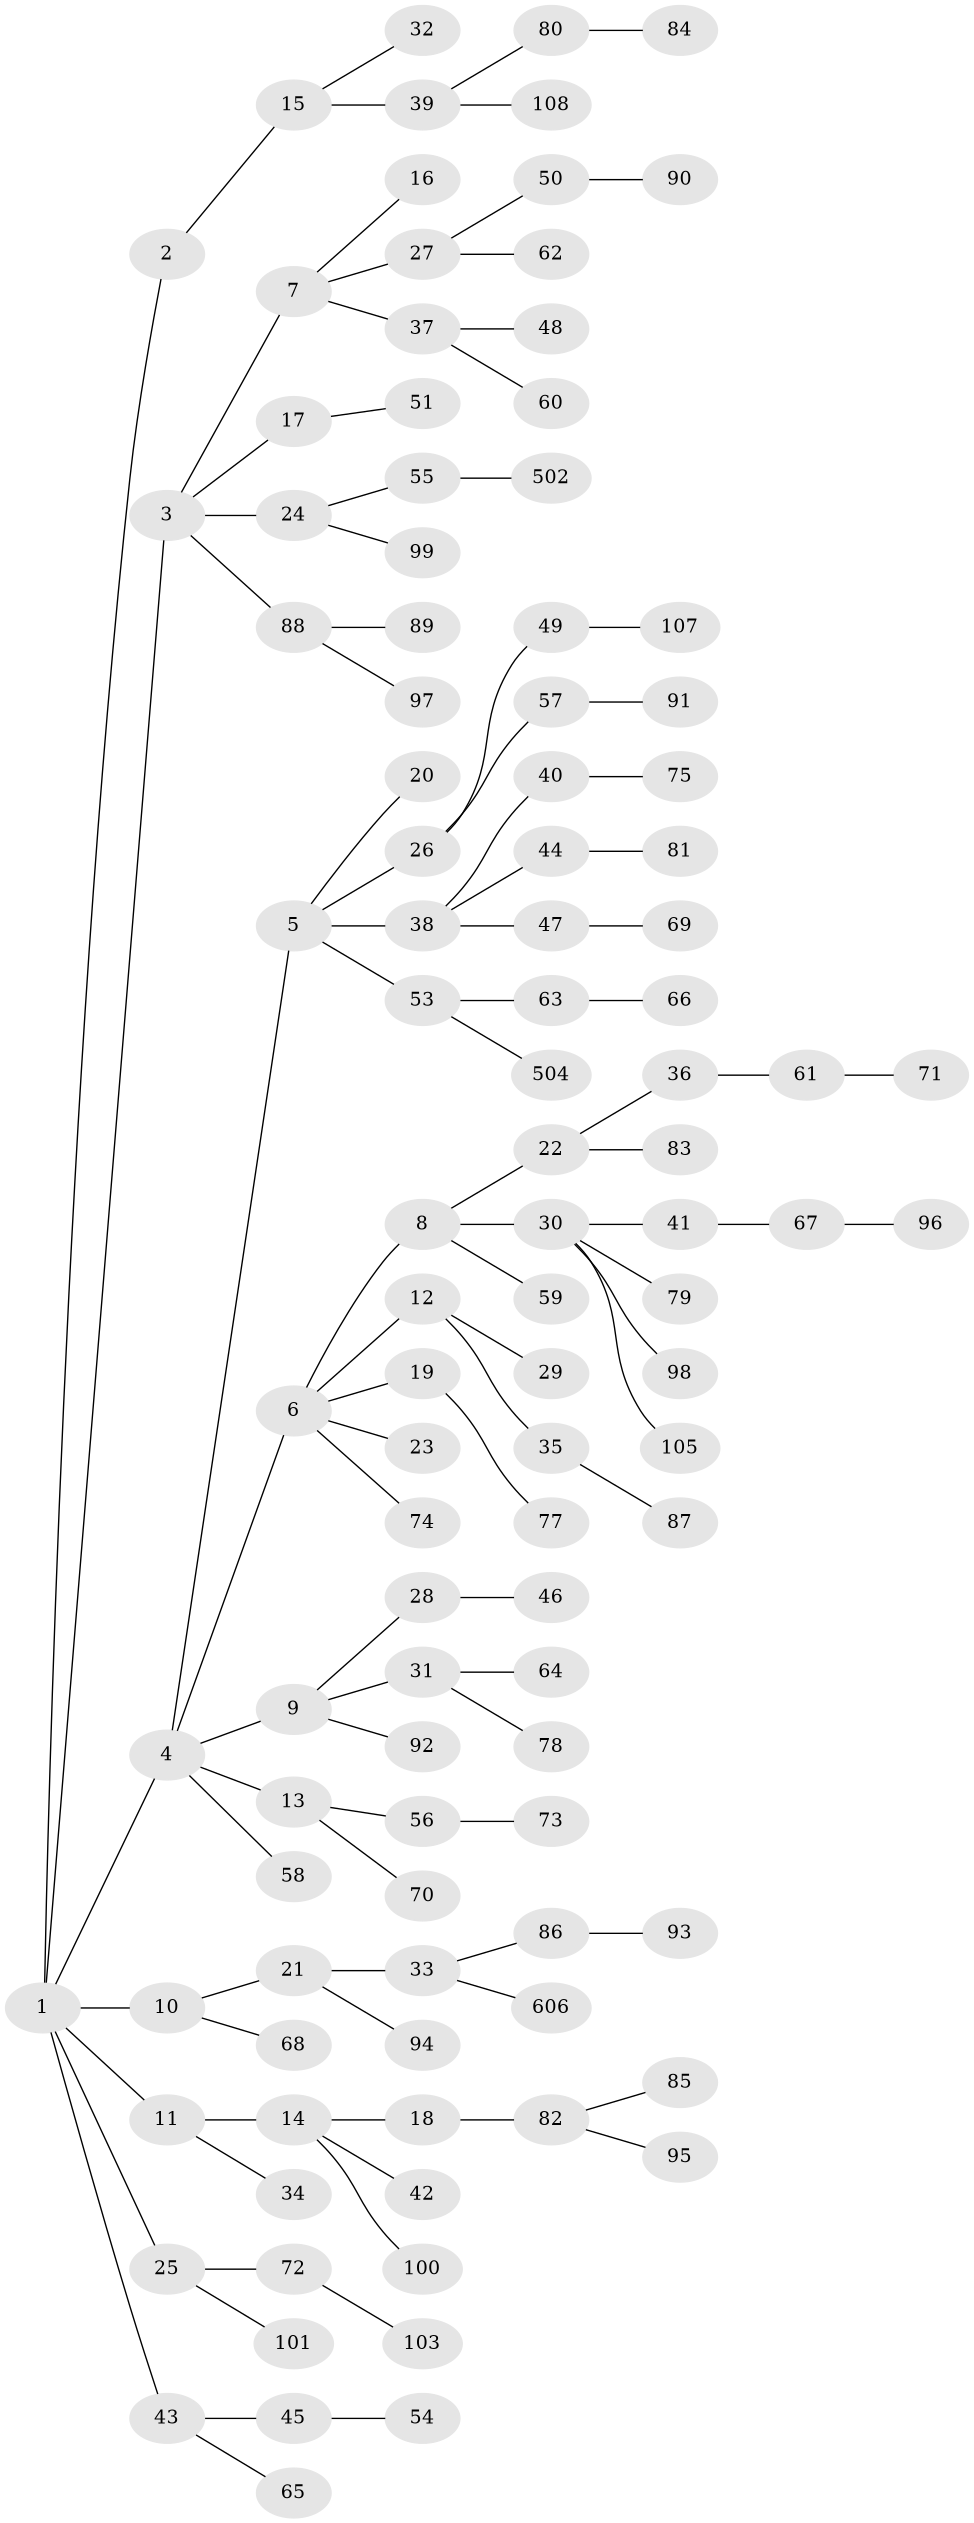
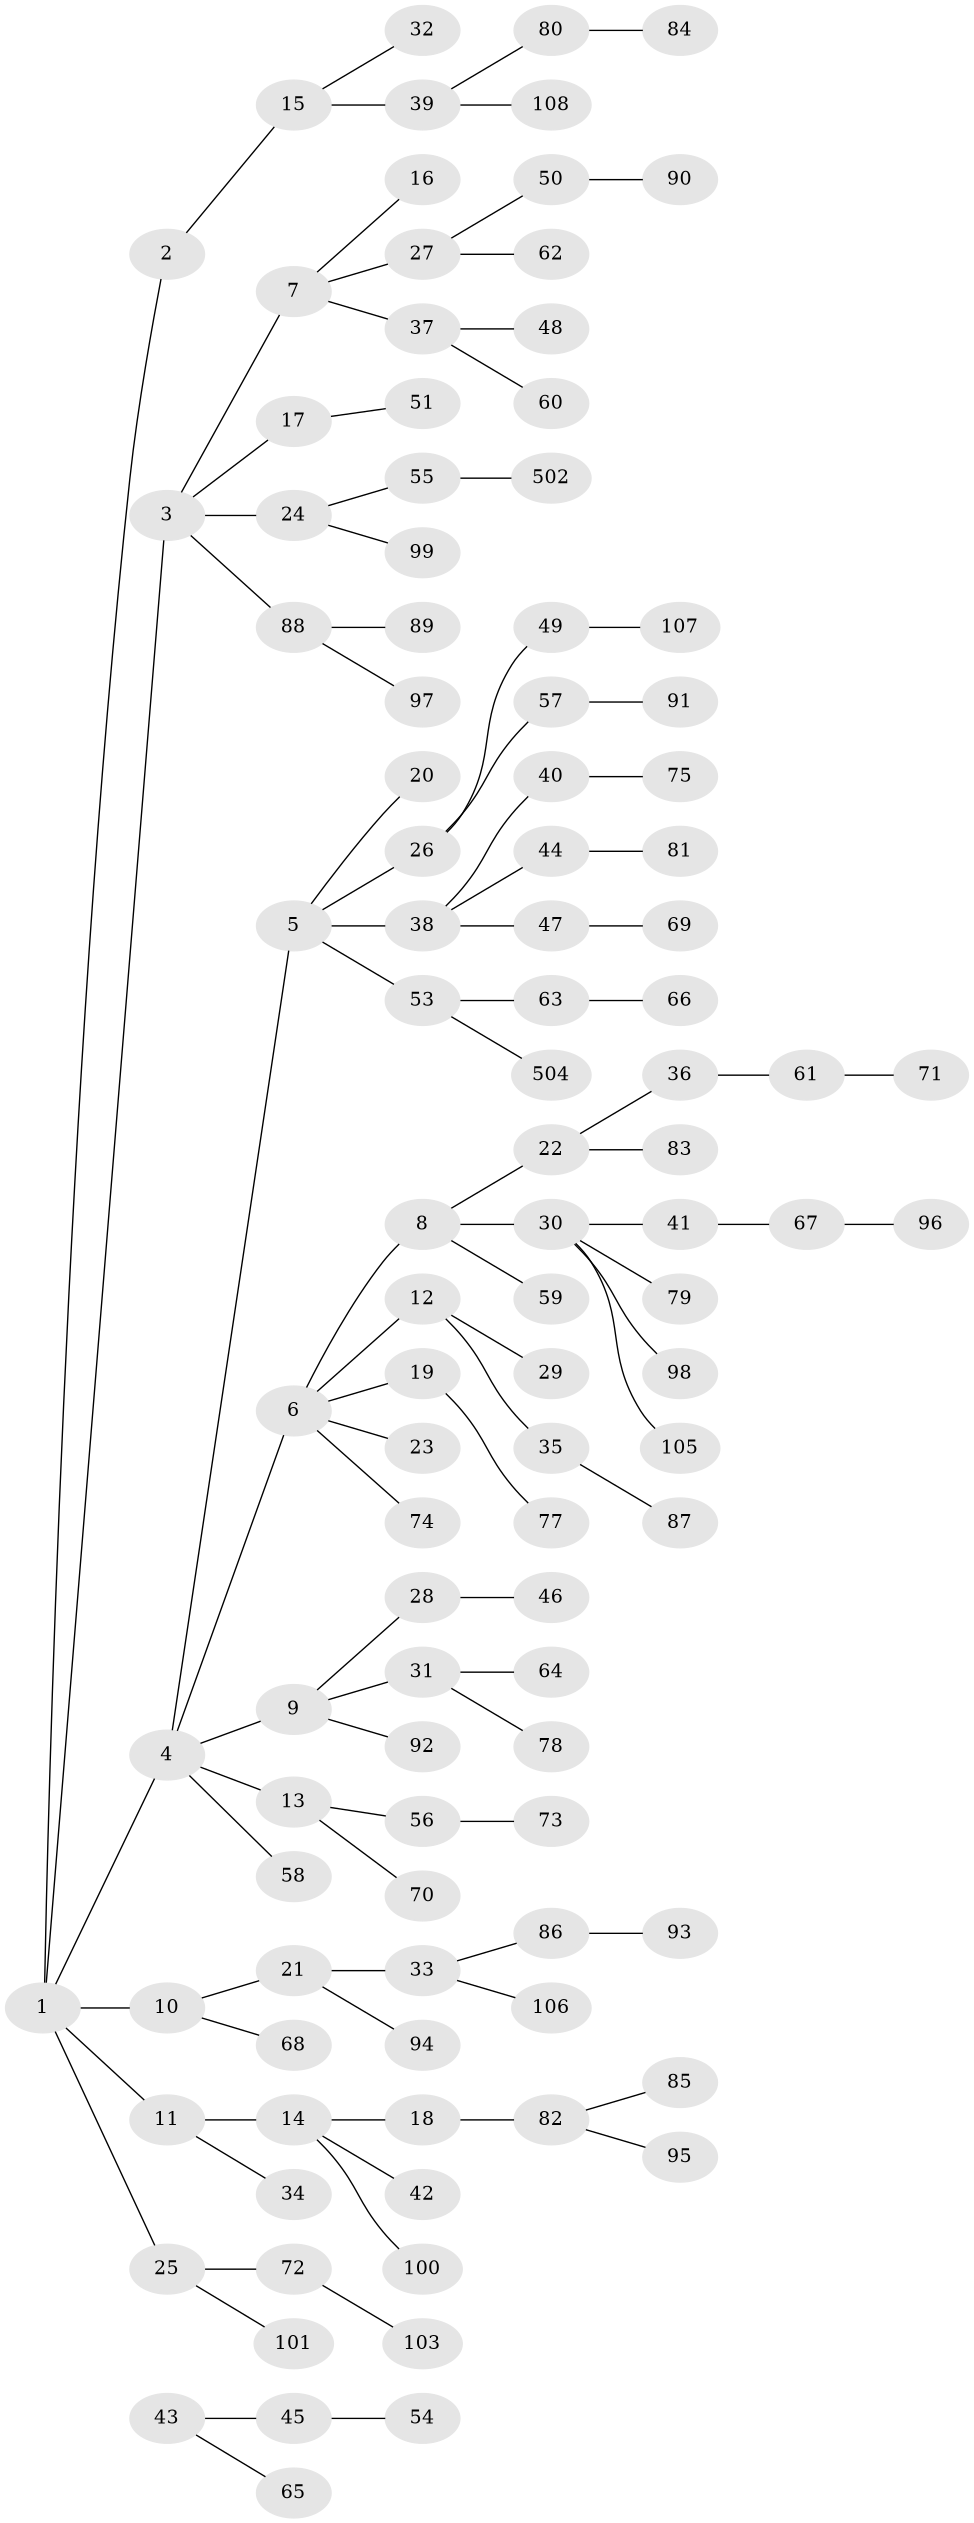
(551, 2008) -> (551, 2008)
(102, 2214) -> none
